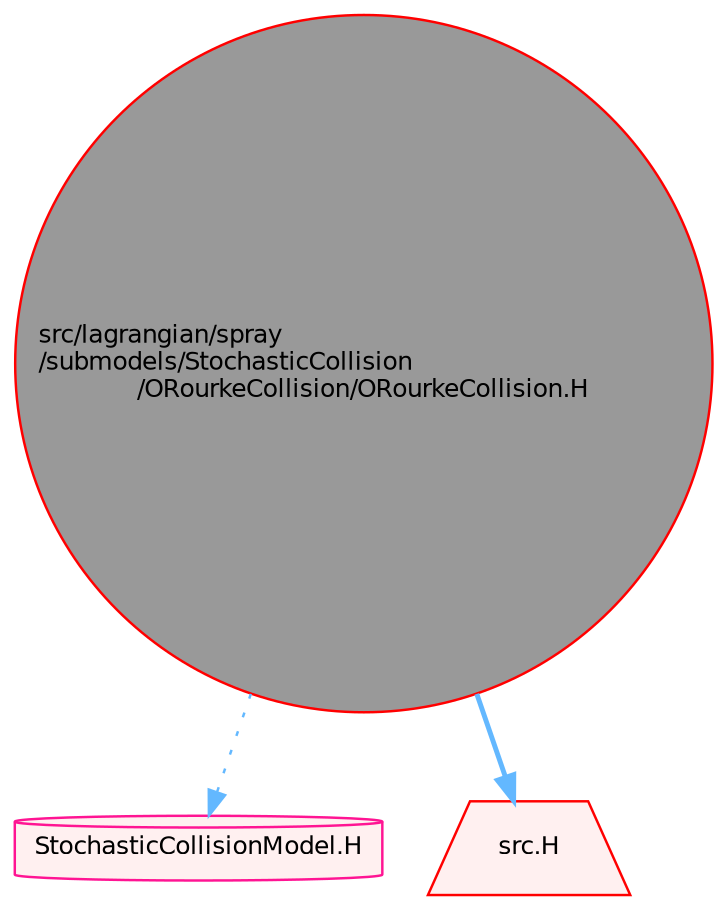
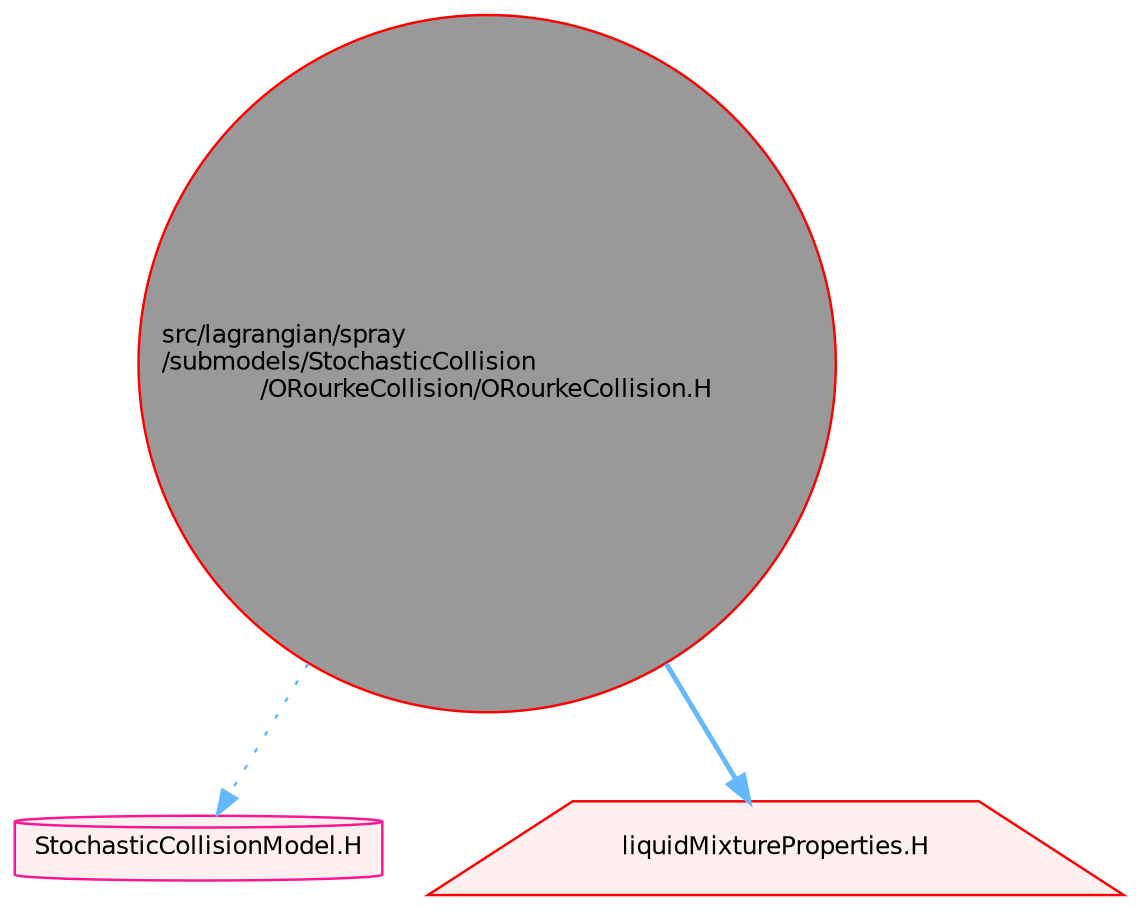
(529, 848) -> (776, 848)
